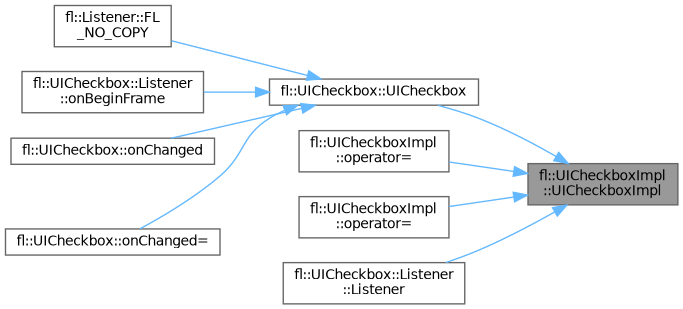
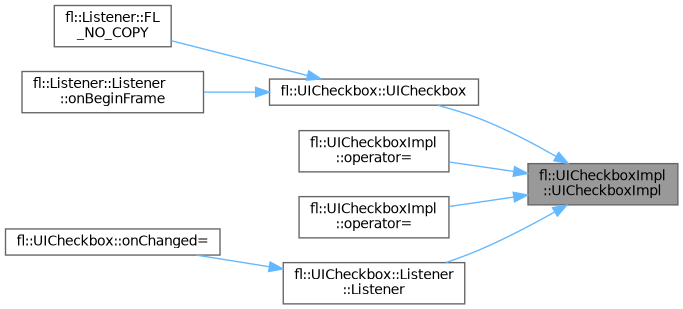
(113, 92) -> (113, 92)
(113, 151) -> none
(219, 177) -> (233, 261)
